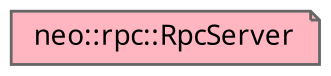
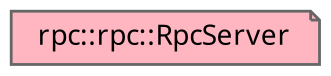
(165, 38) -> (165, 38)
